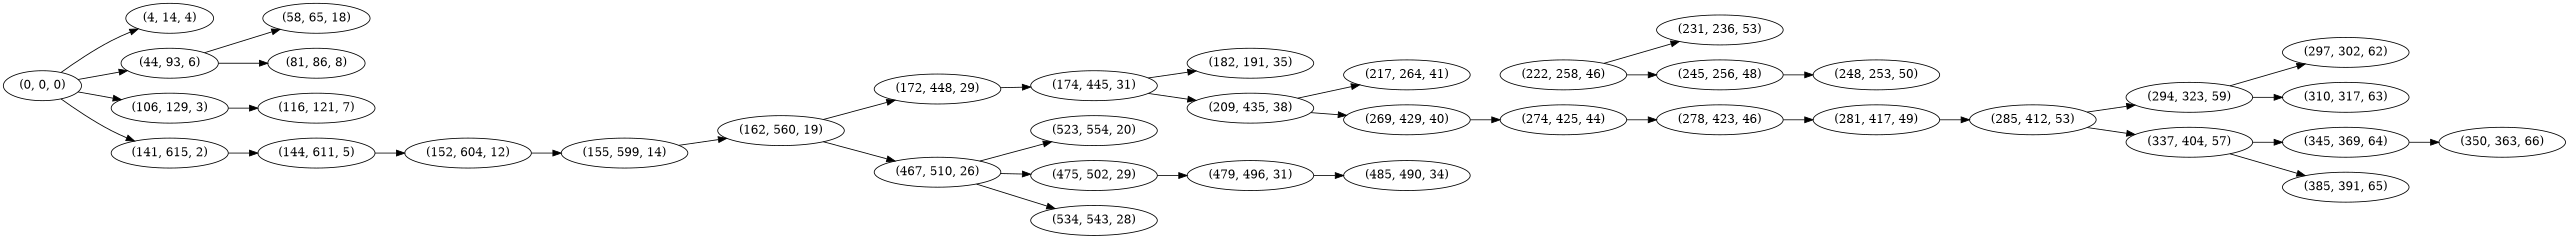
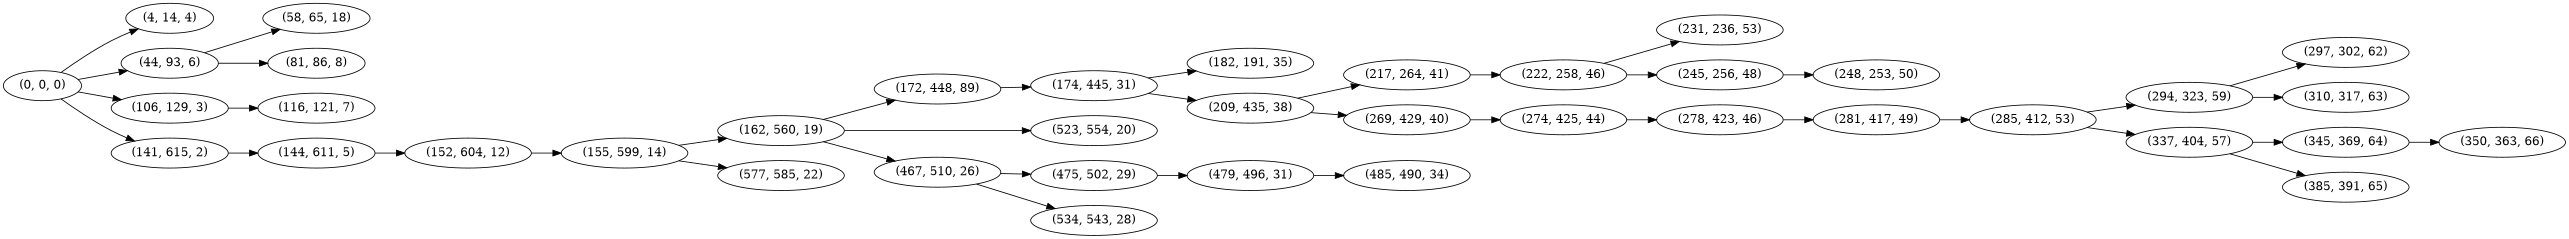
none -> (1481, 75)
(938, 89) -> (938, 89)
(1012, 153) -> (933, 131)
none -> (781, 176)
